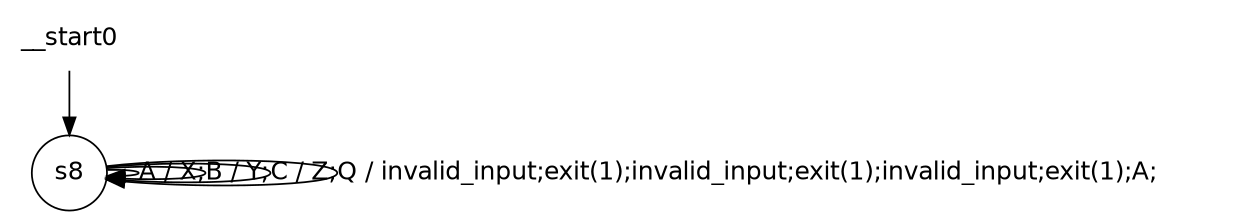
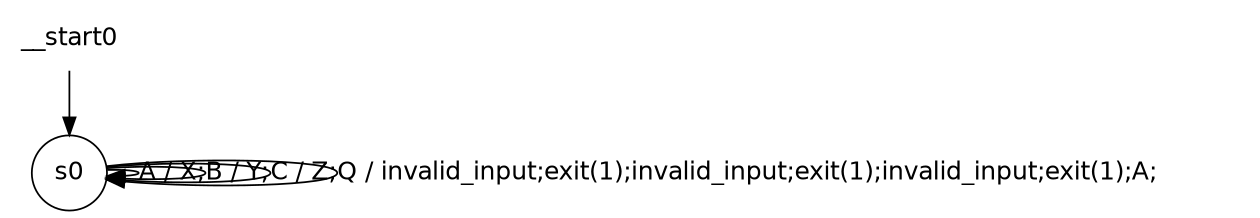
(69, 173) -> (69, 173)
